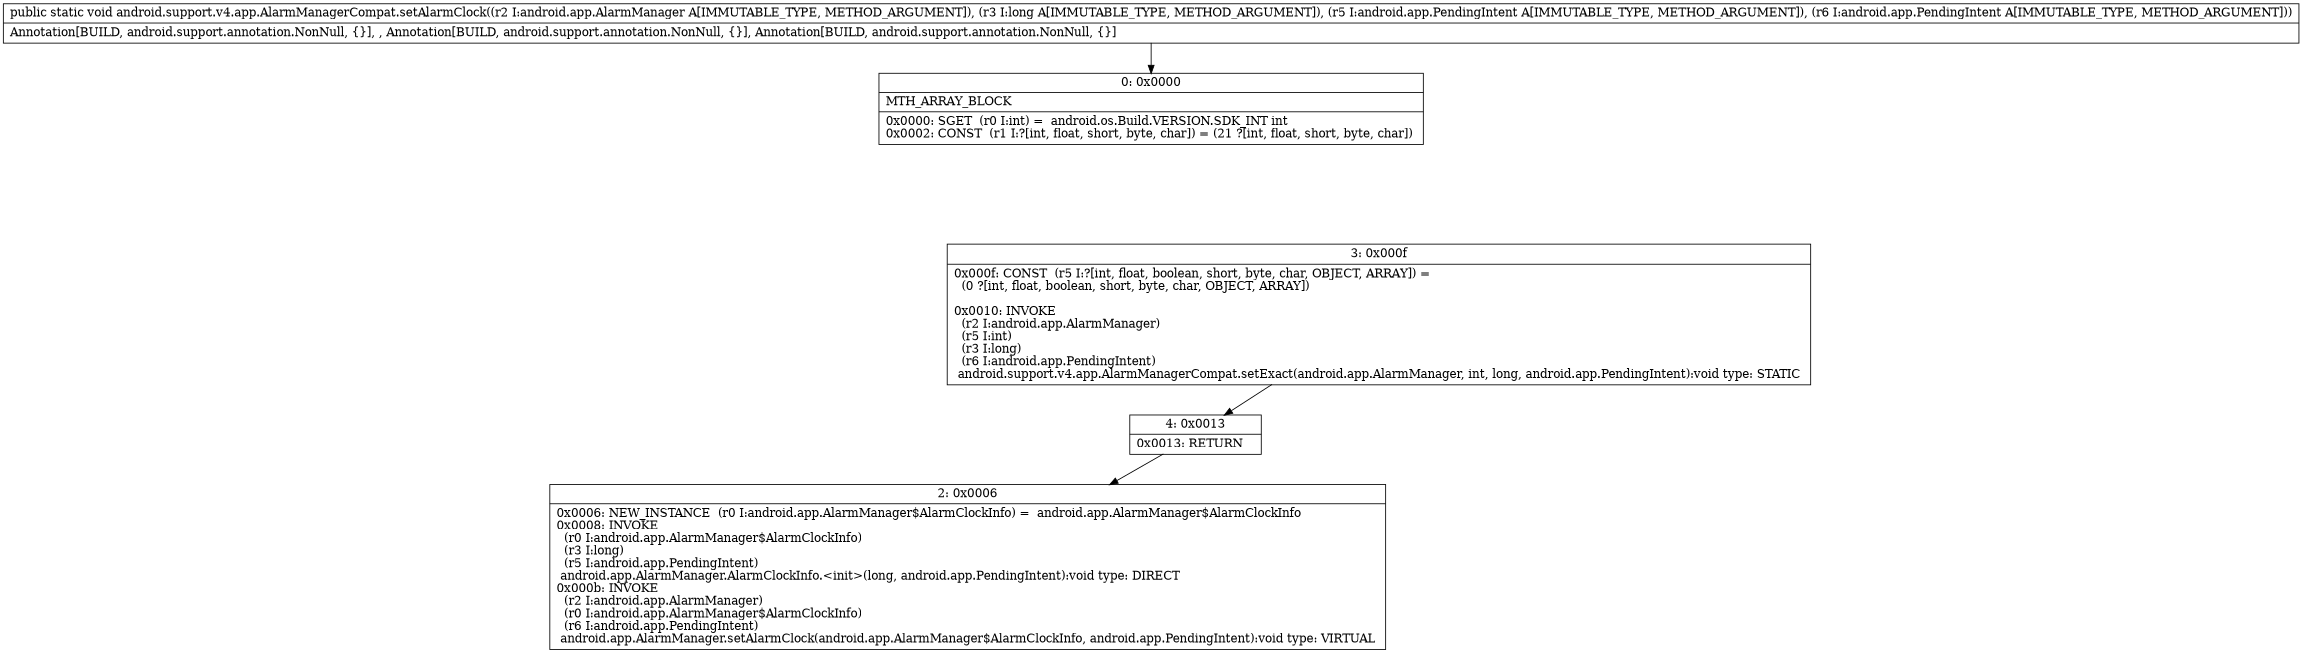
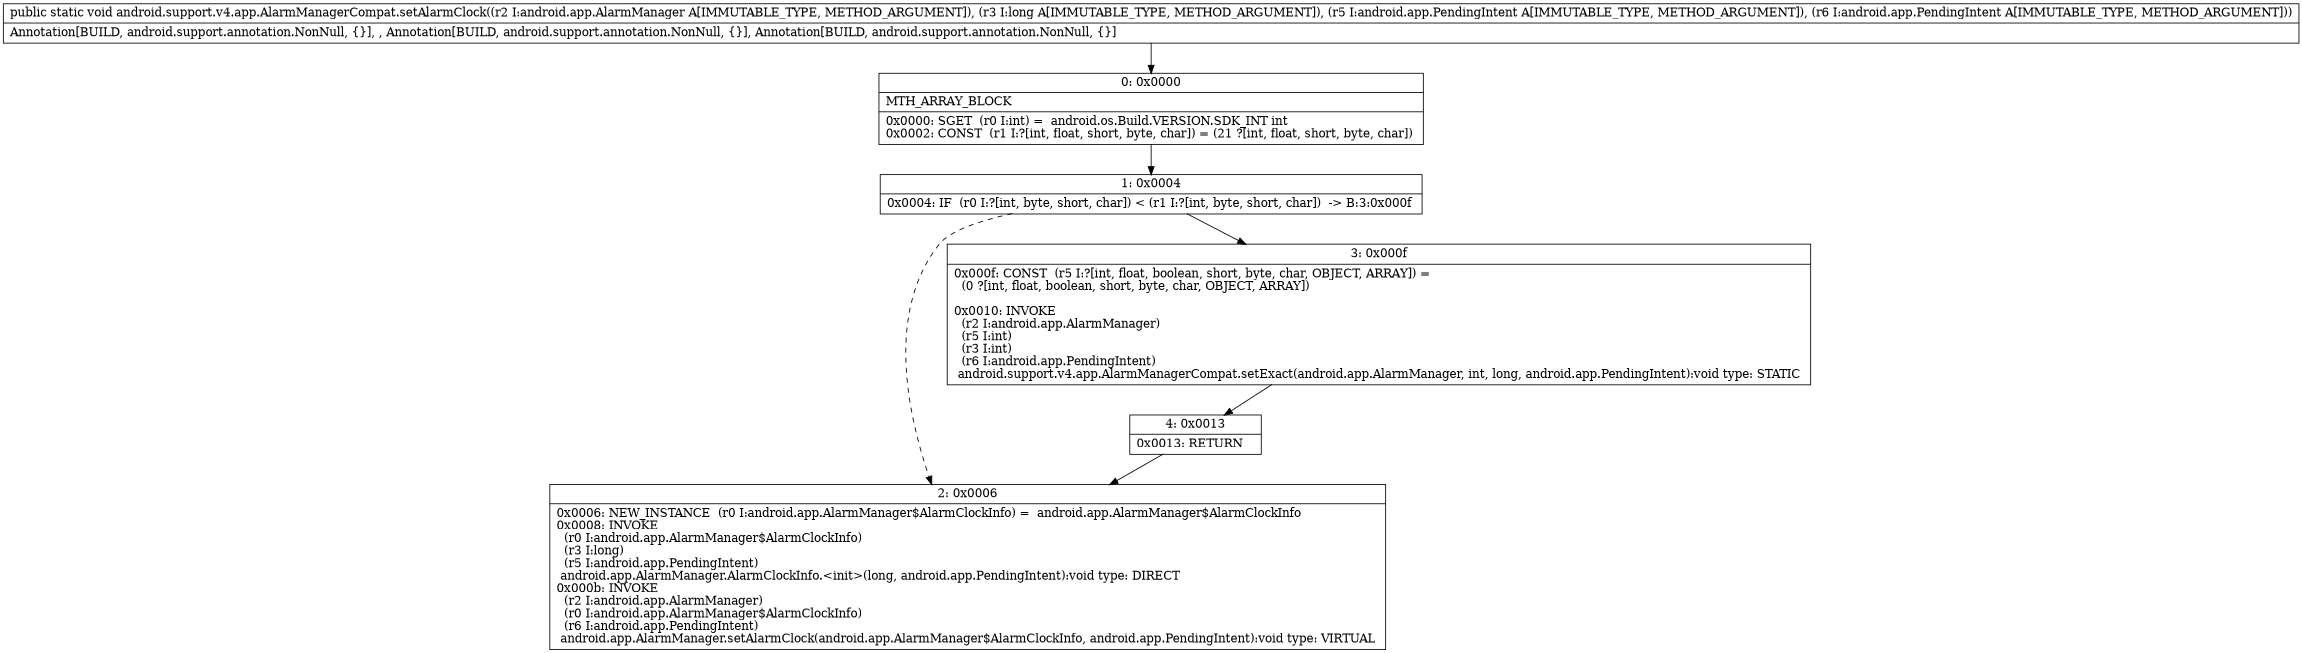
none -> (1151, 194)
(988, 349) -> (983, 349)
